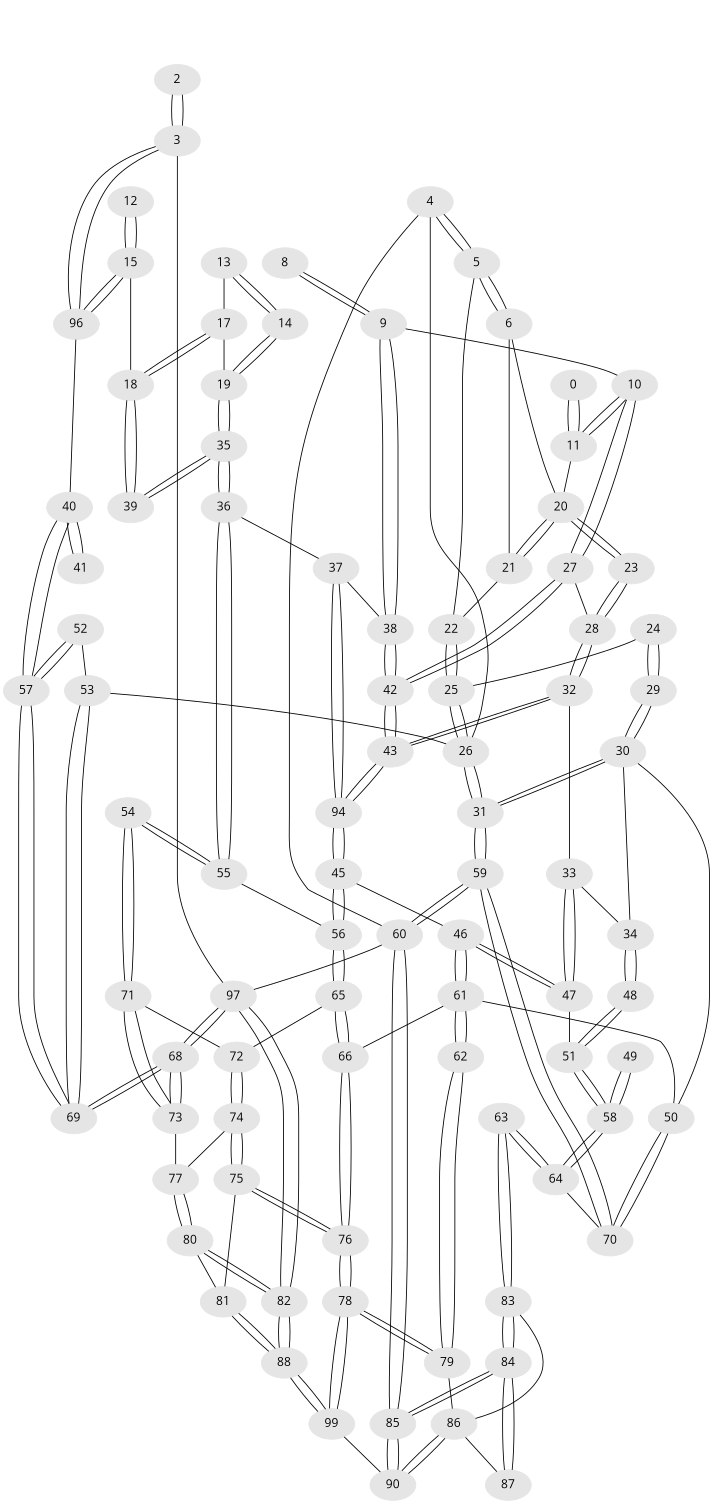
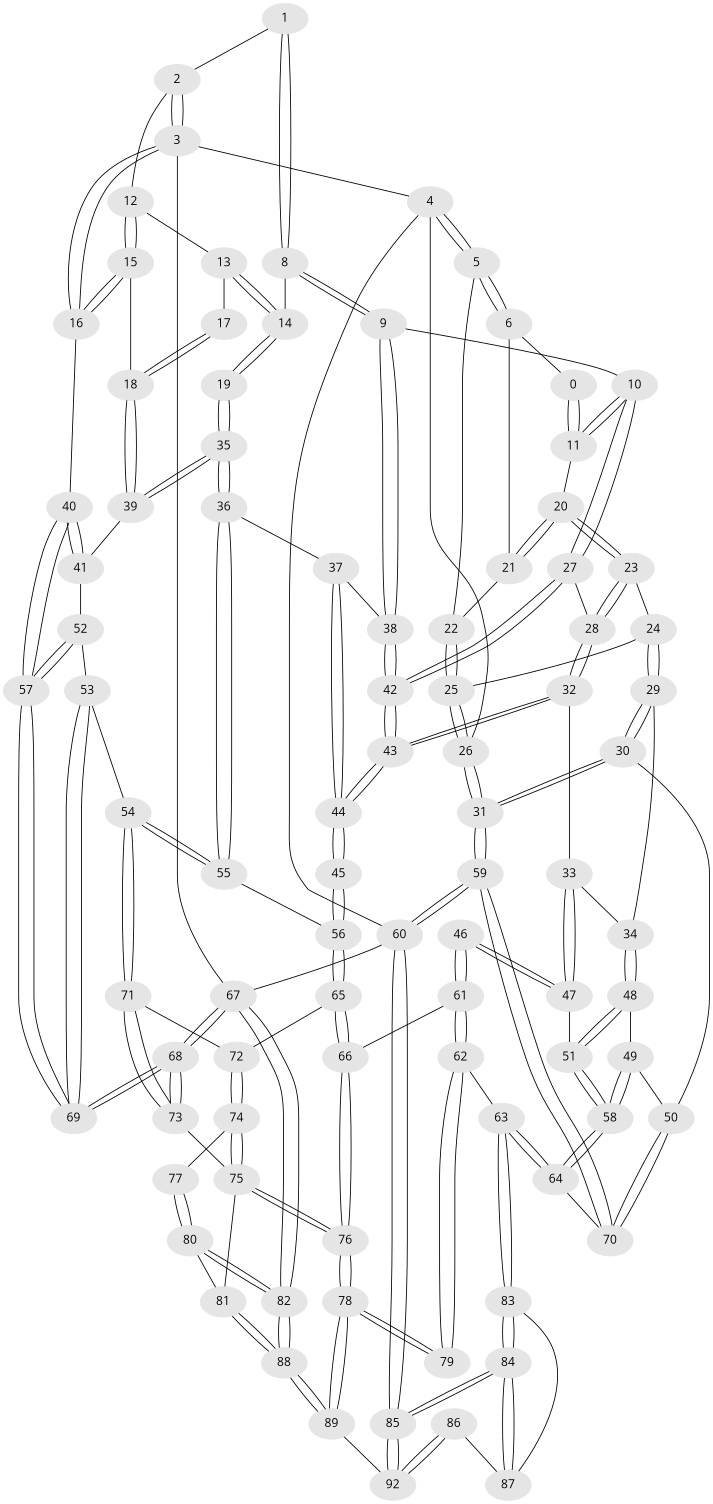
none -> (285, 19)
none -> (142, 137)
none -> (304, 171)
none -> (171, 229)
none -> (285, 294)
(76, 324) -> (76, 324)
(224, 355) -> none
(530, 417) -> (534, 348)
none -> (106, 538)
none -> (81, 599)
none -> (642, 599)
(279, 712) -> (108, 752)
(339, 813) -> (339, 813)
(627, 843) -> (650, 814)
(400, 905) -> none
(233, 996) -> (233, 996)
none -> (631, 1027)
(616, 1029) -> (651, 1088)
none -> (481, 1088)
(176, 1149) -> (202, 1145)
(537, 1381) -> (556, 1391)
(451, 1394) -> none
(332, 1424) -> (332, 1424)
(393, 1485) -> (393, 1485)
